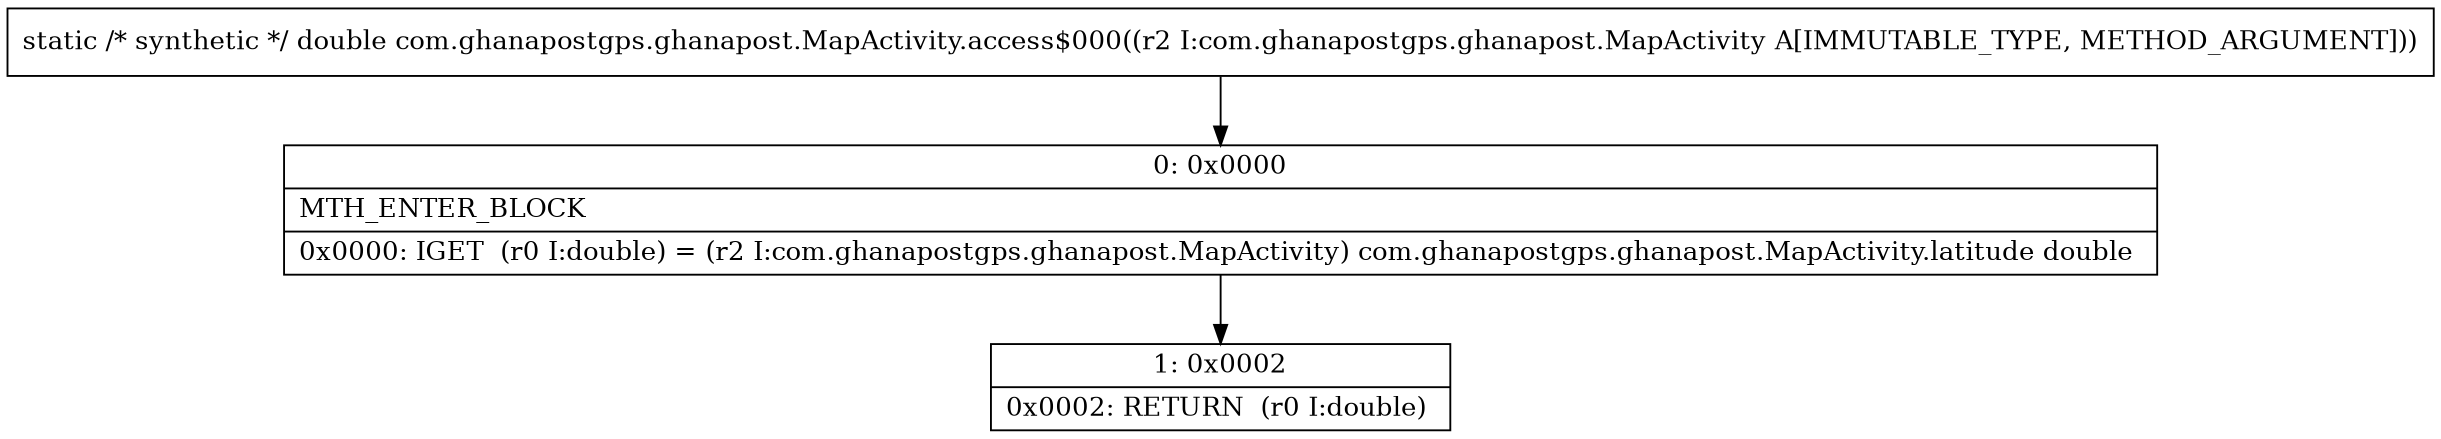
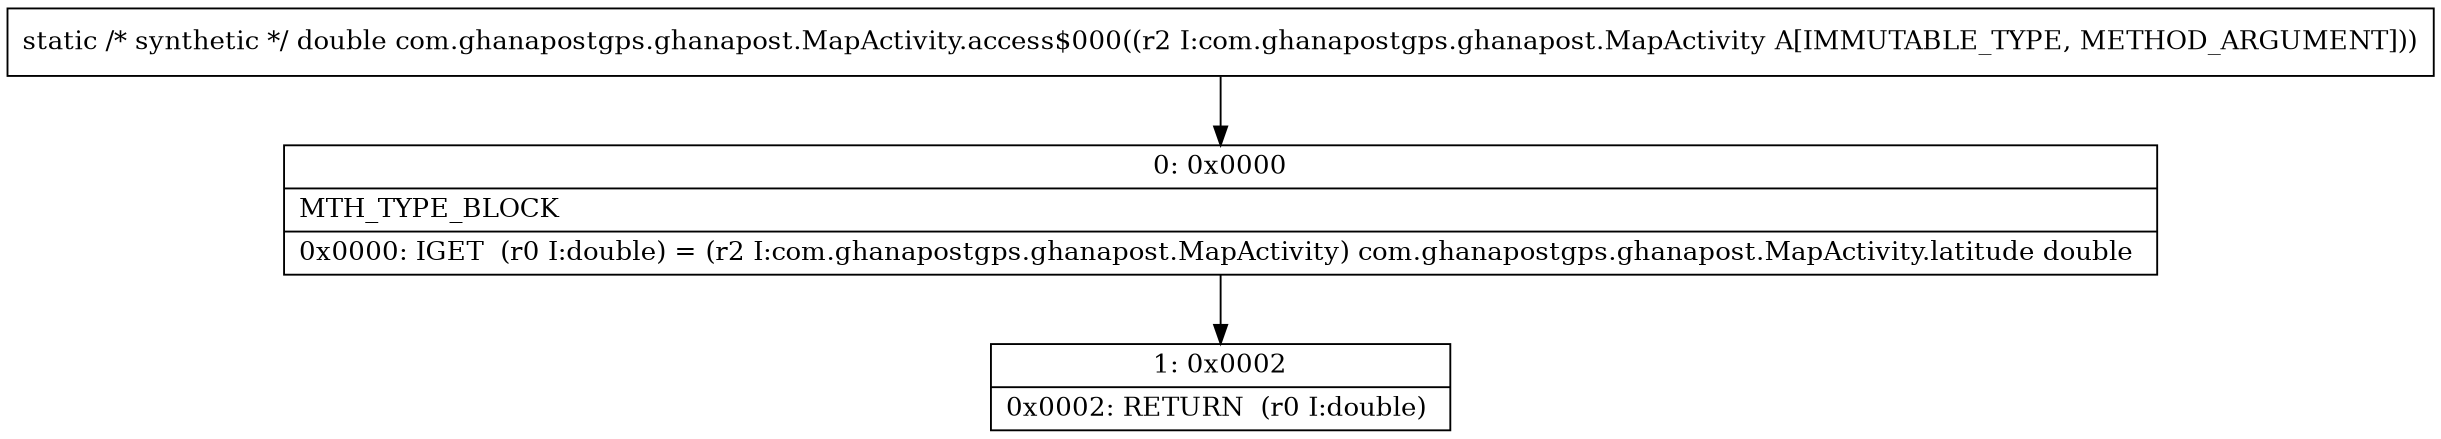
(443, 209) -> (429, 209)
